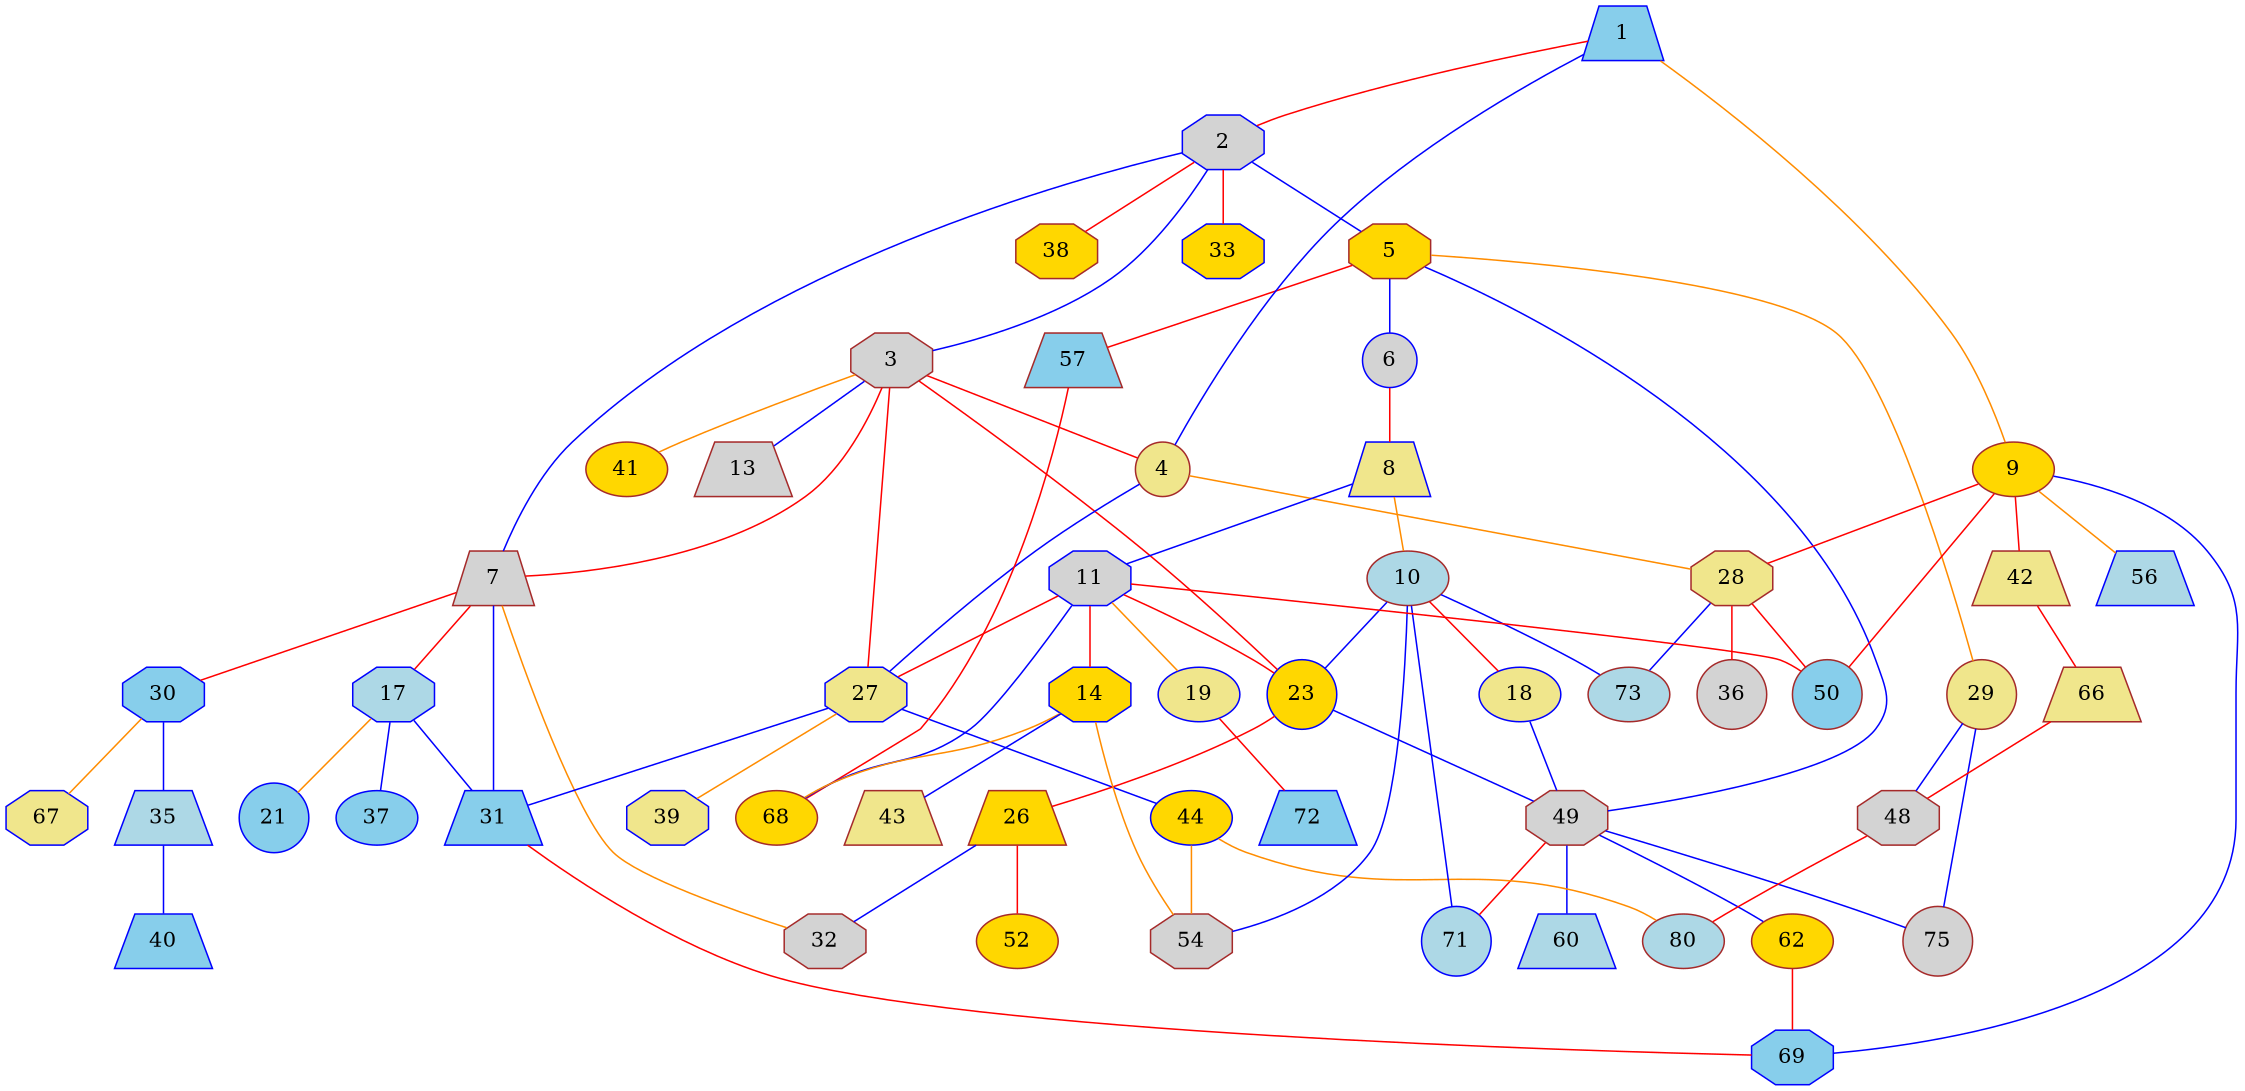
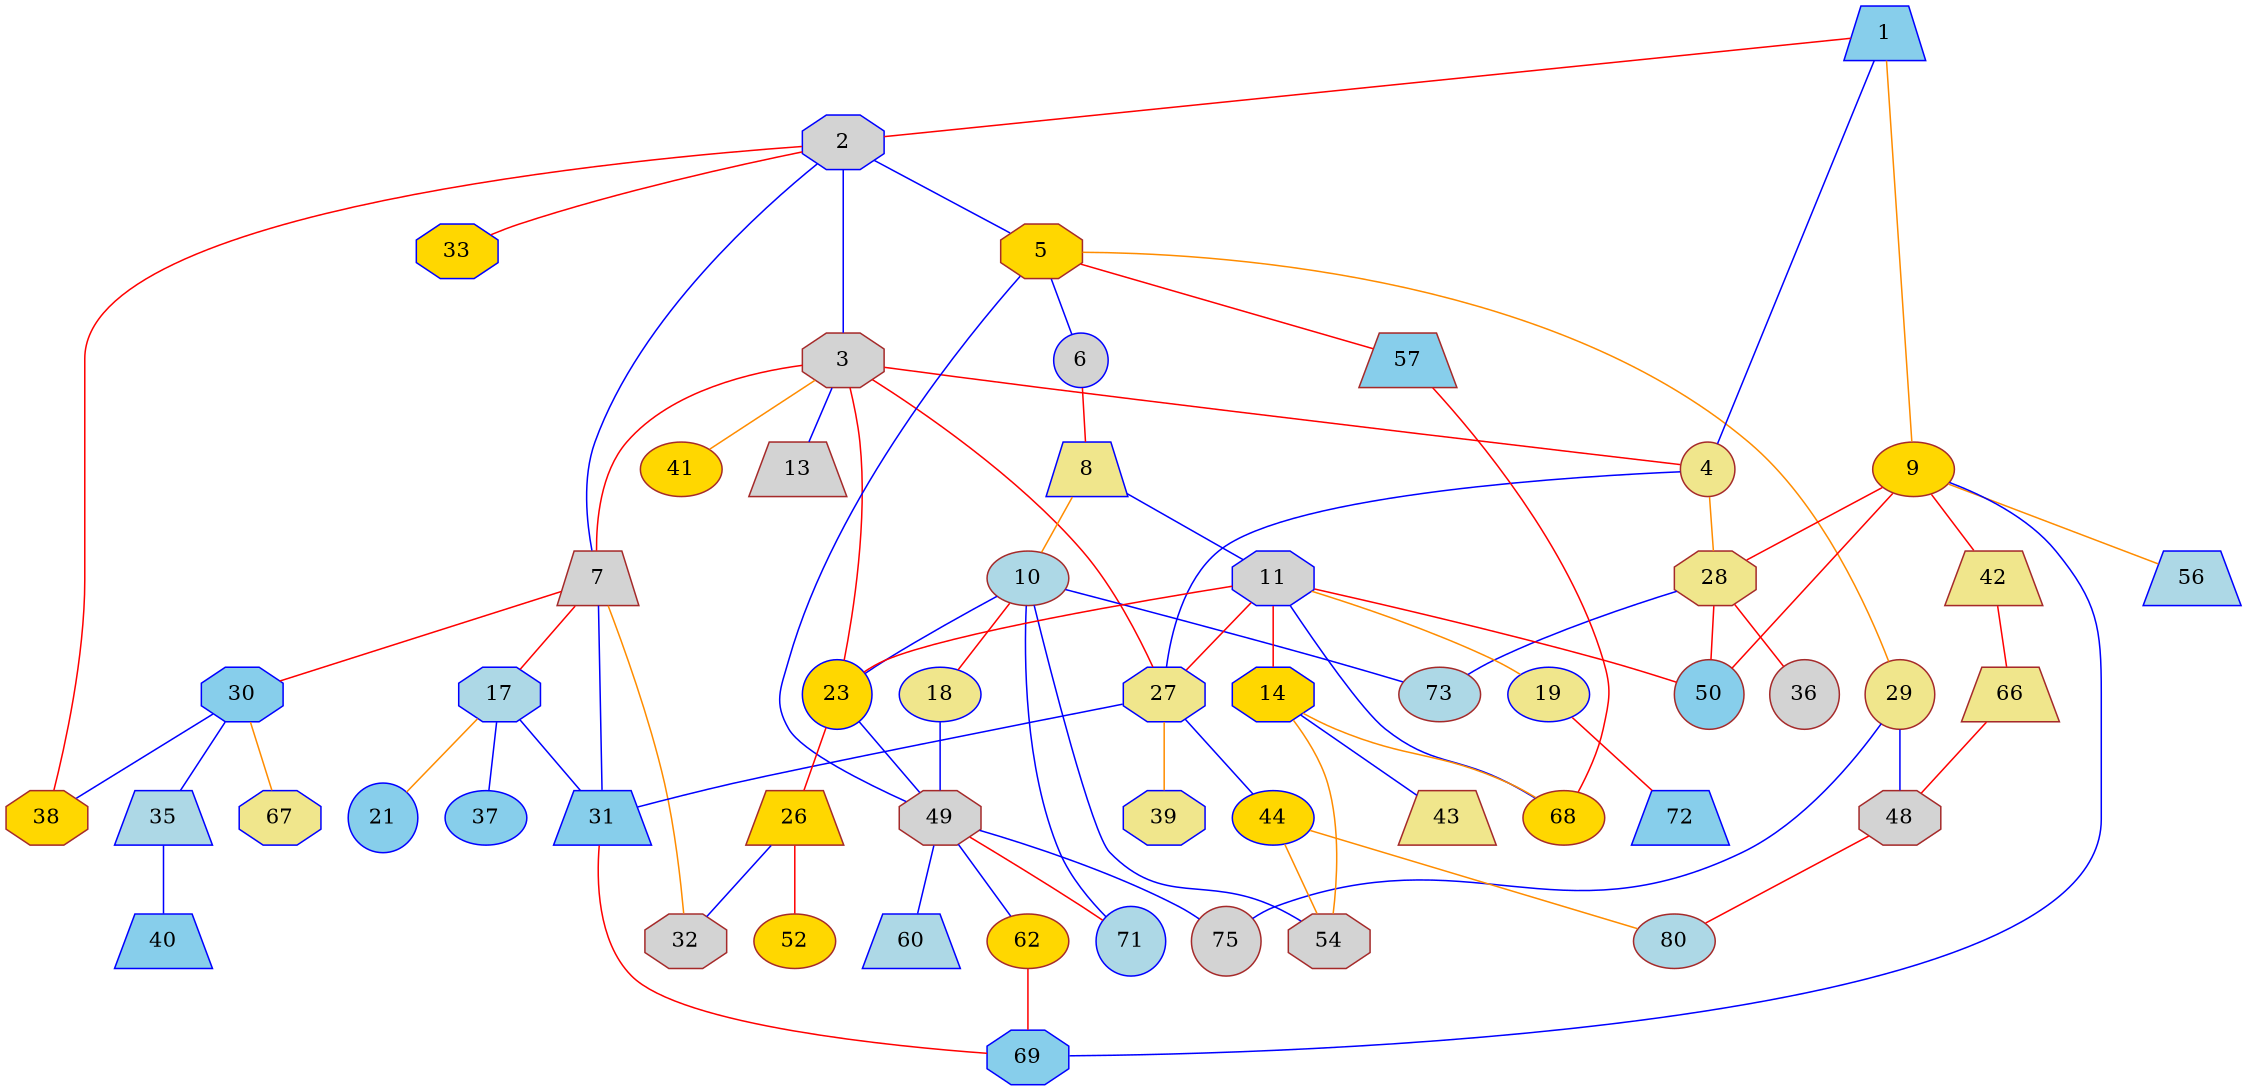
none -> (145, 756)
